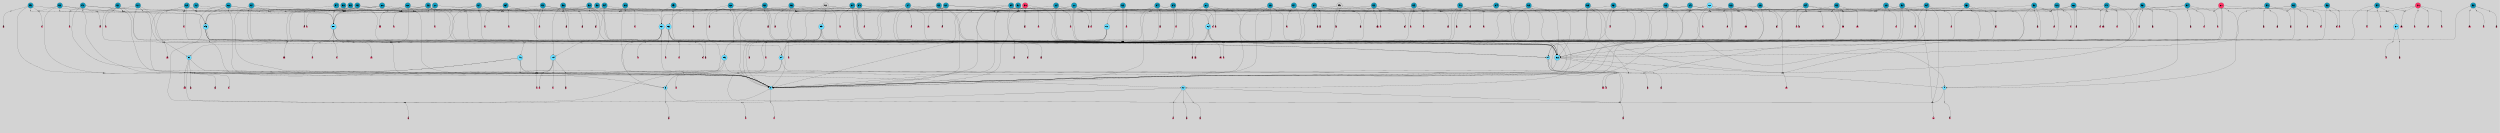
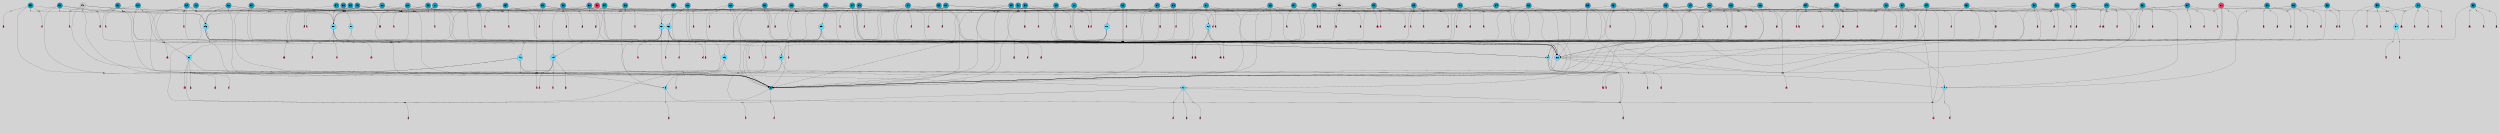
(83, 5) -> (83, 5)
(597, 5) -> (597, 5)
none -> (688, 5)
(826, 5) -> (826, 5)
(1025, 5) -> (1025, 5)
(1710, 5) -> (1710, 5)
(2418, 5) -> (2418, 5)
none -> (351, 27)
(771, 88) -> (771, 88)
